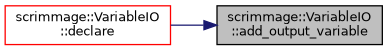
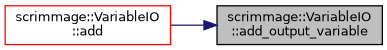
(88, 25) -> (88, 25)
